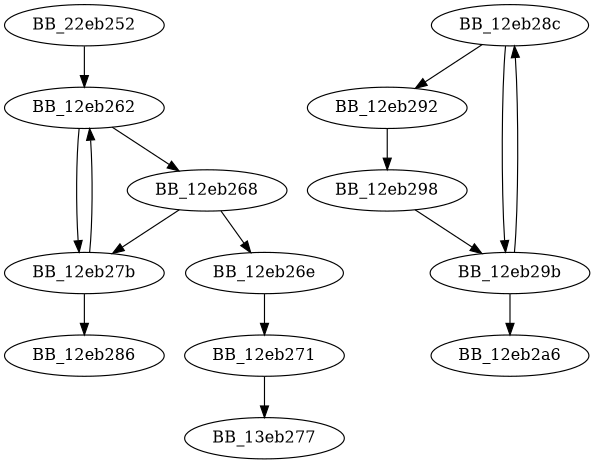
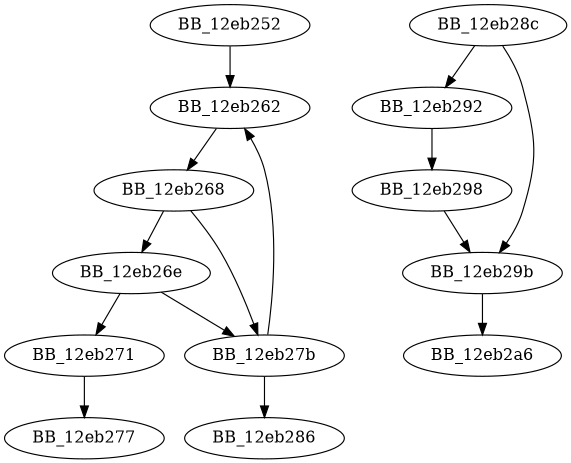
(84, 25) -> (230, 25)
(518, 155) -> none
(77, 185) -> (193, 311)
(264, 438) -> (84, 438)
